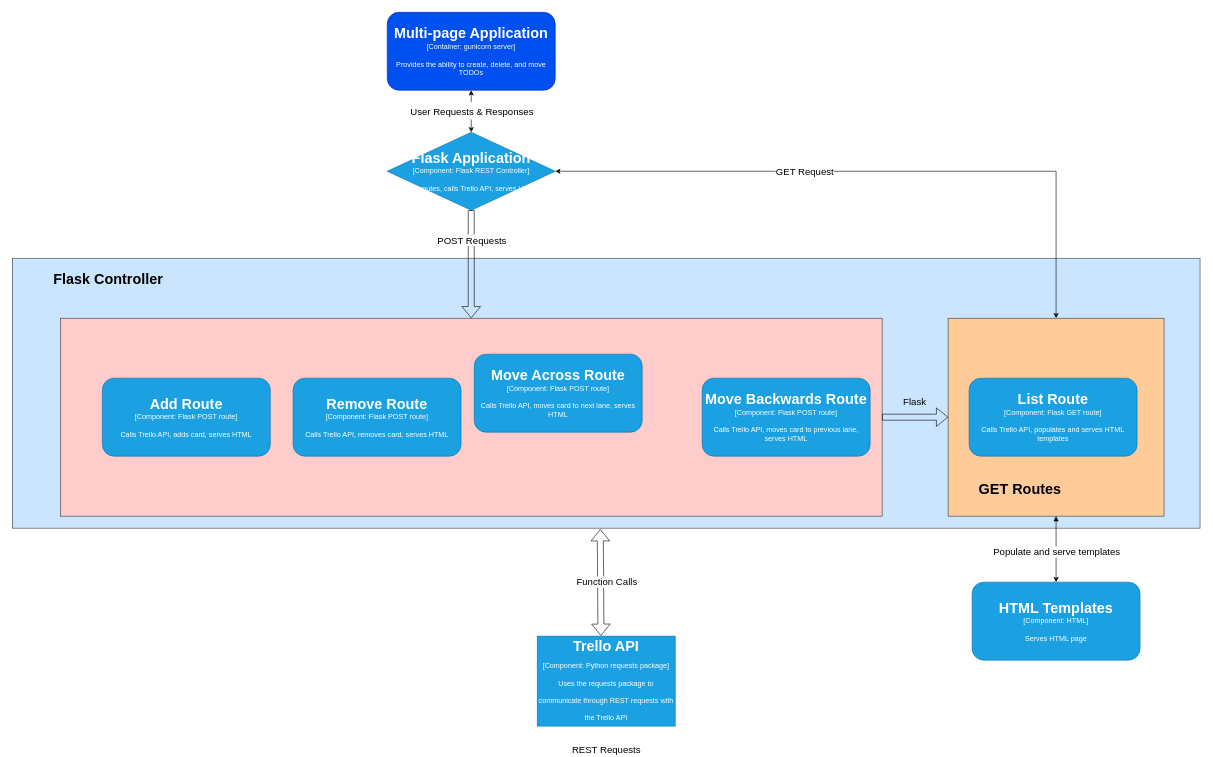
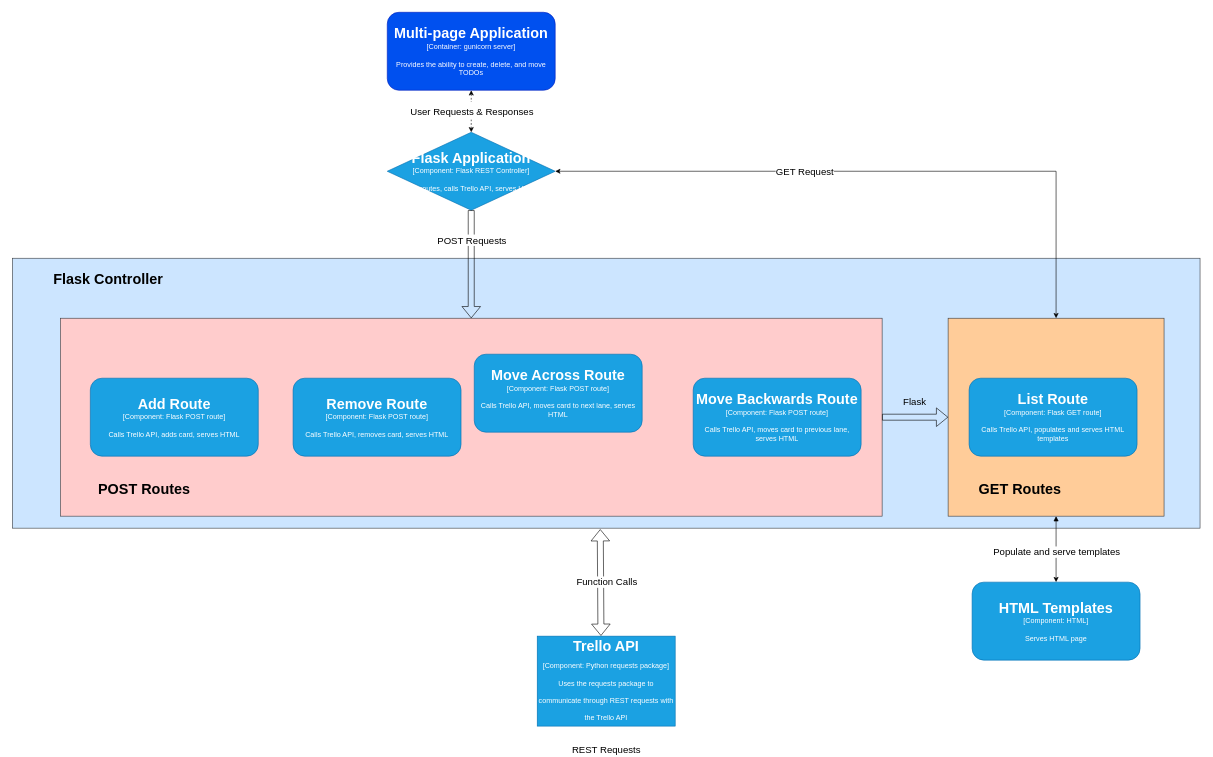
(471, 124) -> (471, 124)
(186, 417) -> (174, 417)
(786, 417) -> (777, 417)
none -> (144, 489)
